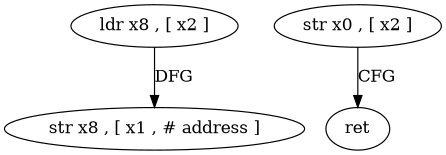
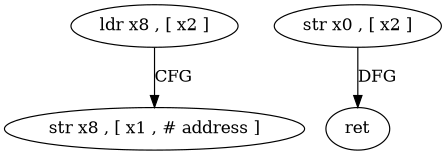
(174, 77) -> (173, 77)
(377, 77) -> (377, 77)
